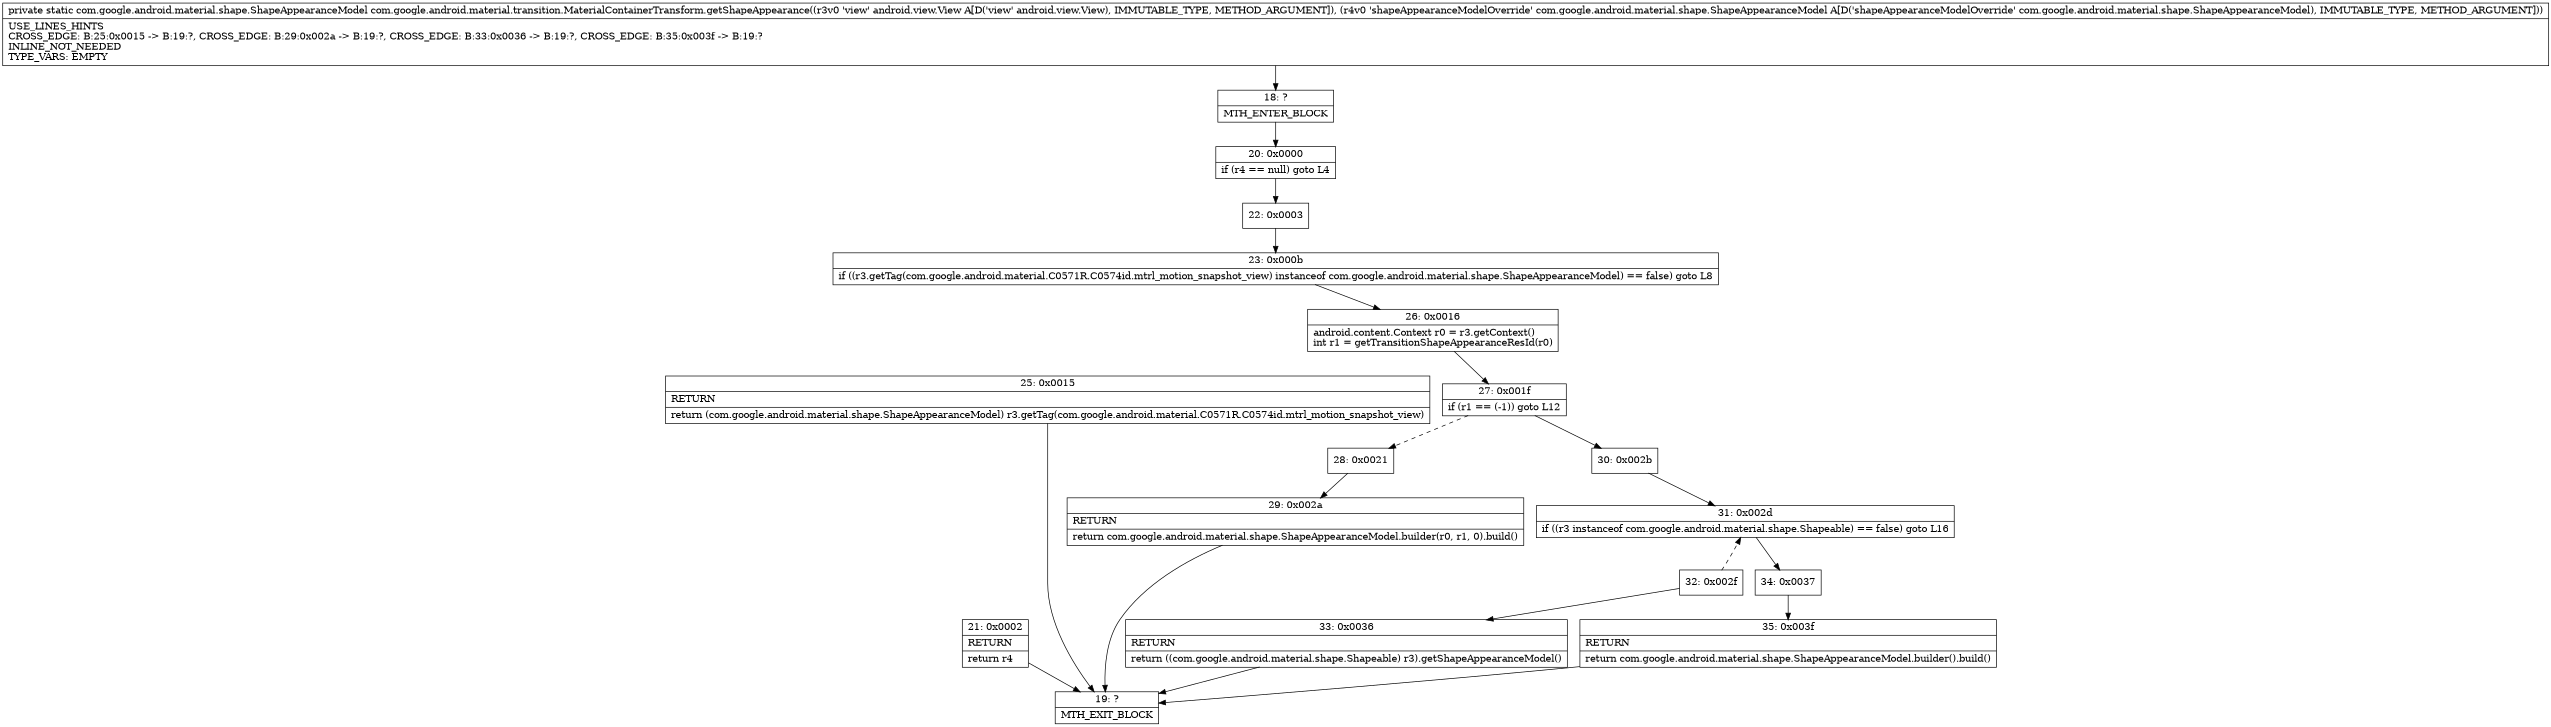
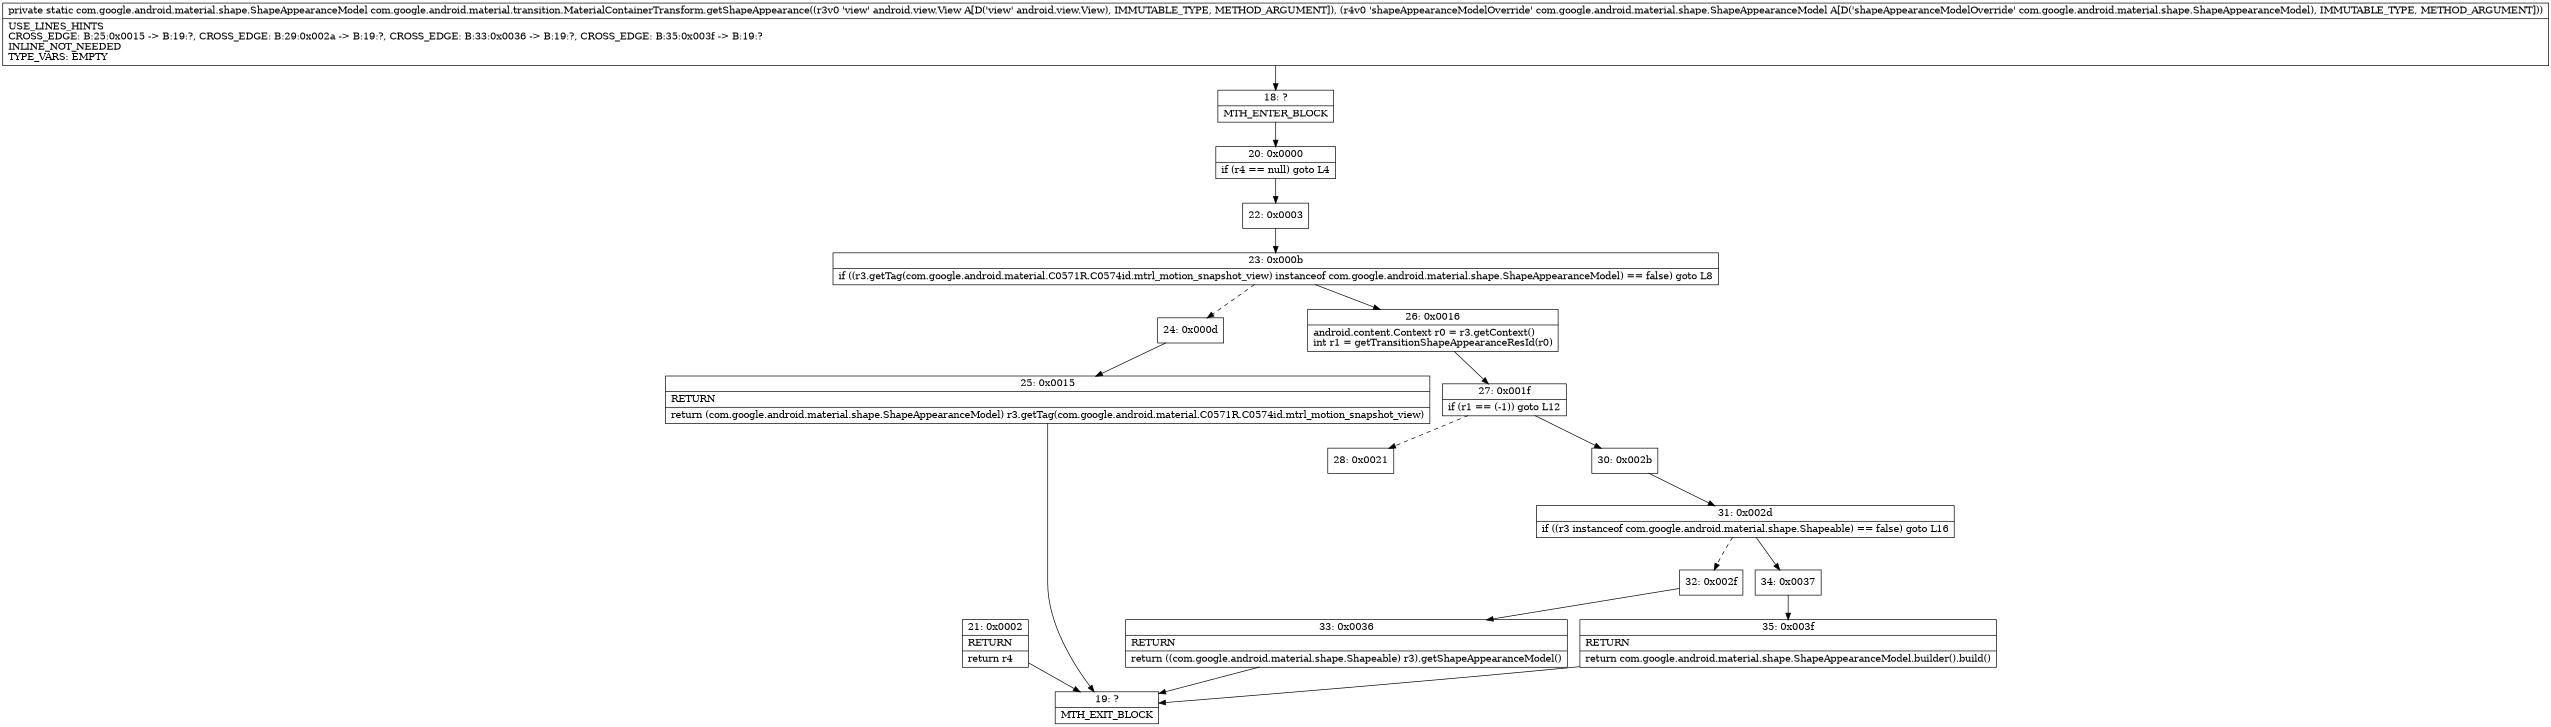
none -> (1191, 330)
(1295, 522) -> none
(1730, 557) -> (1725, 551)
